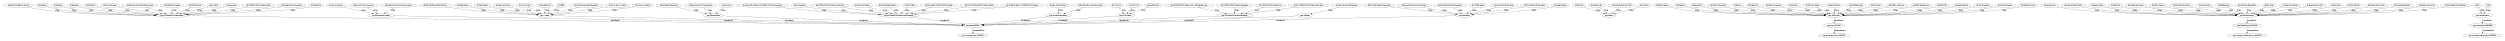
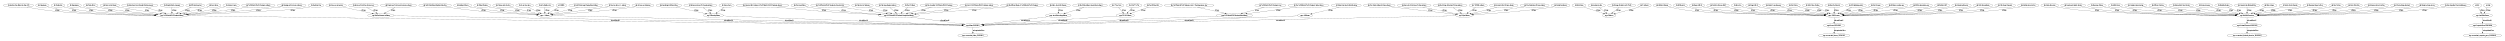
(1234, 5) -> none
